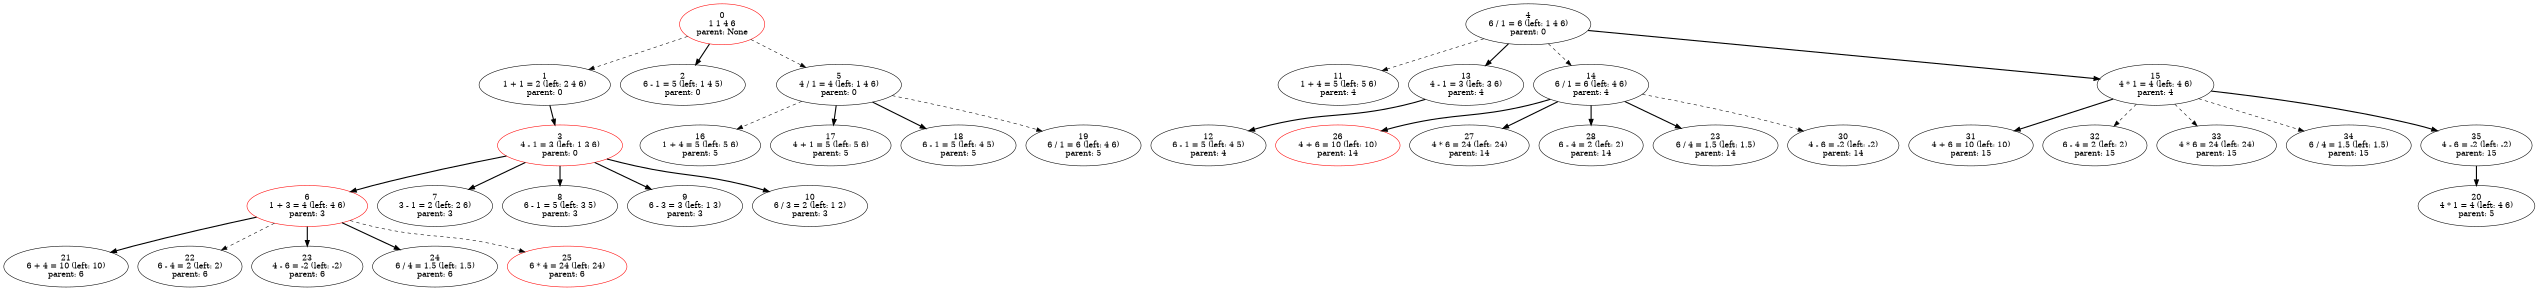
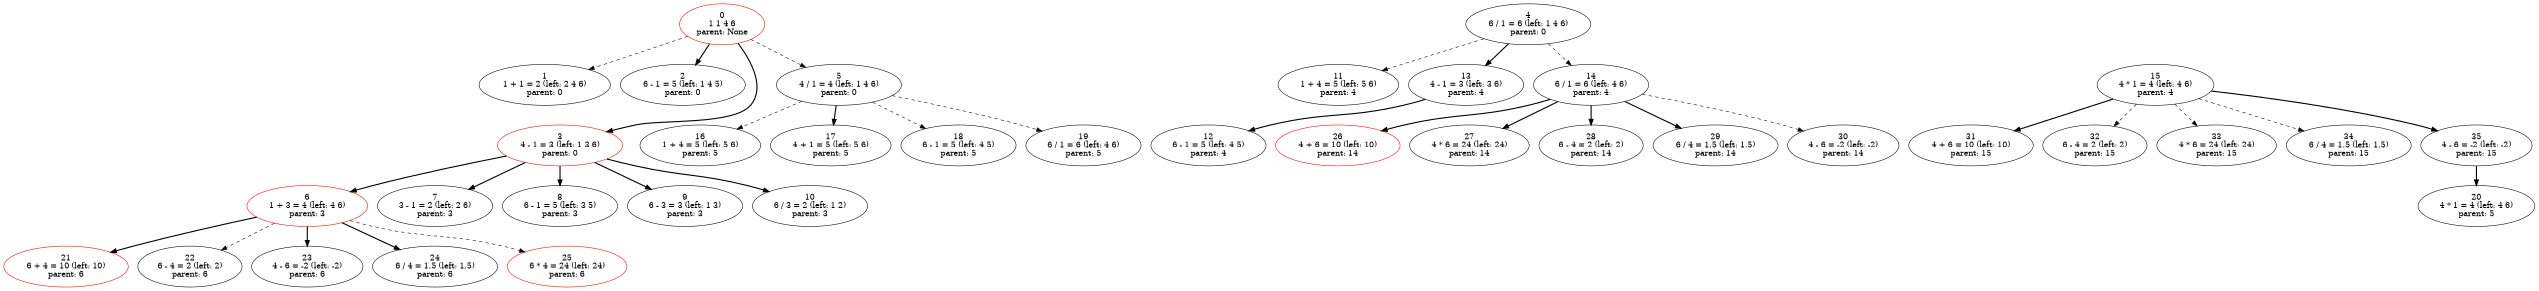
(1841, 54) -> none
(552, 112) -> (716, 118)
(897, 114) -> (897, 114)
(1716, 145) -> (1716, 145)
(66, 267) -> (66, 267)
